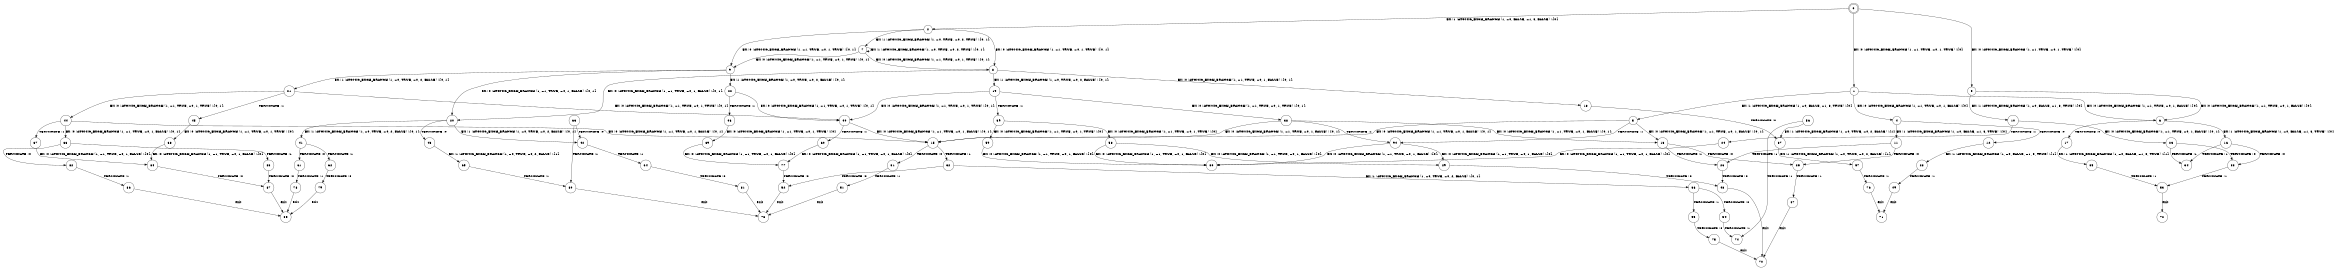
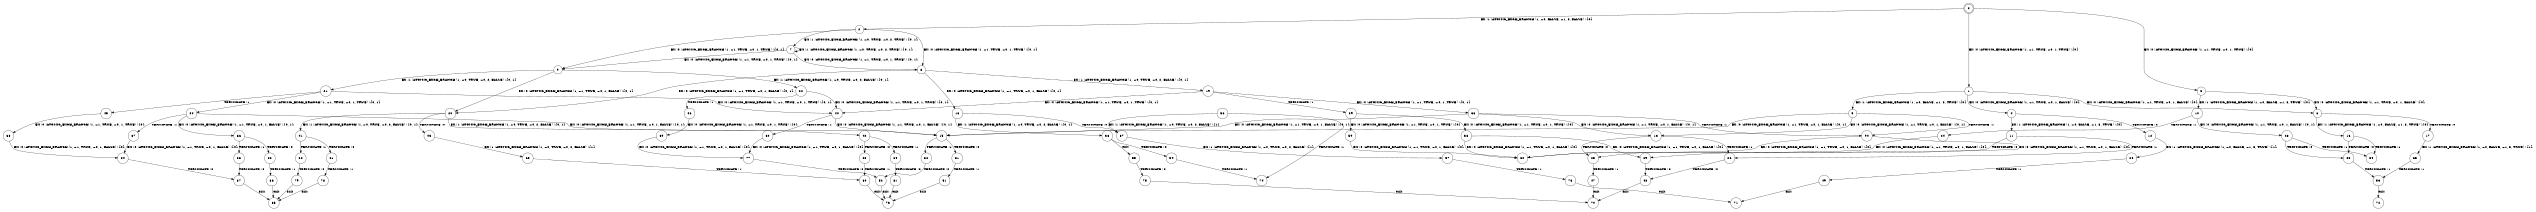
(578, 131) -> (865, 146)
(1320, 176) -> (1005, 132)
(1706, 202) -> (1126, 147)
